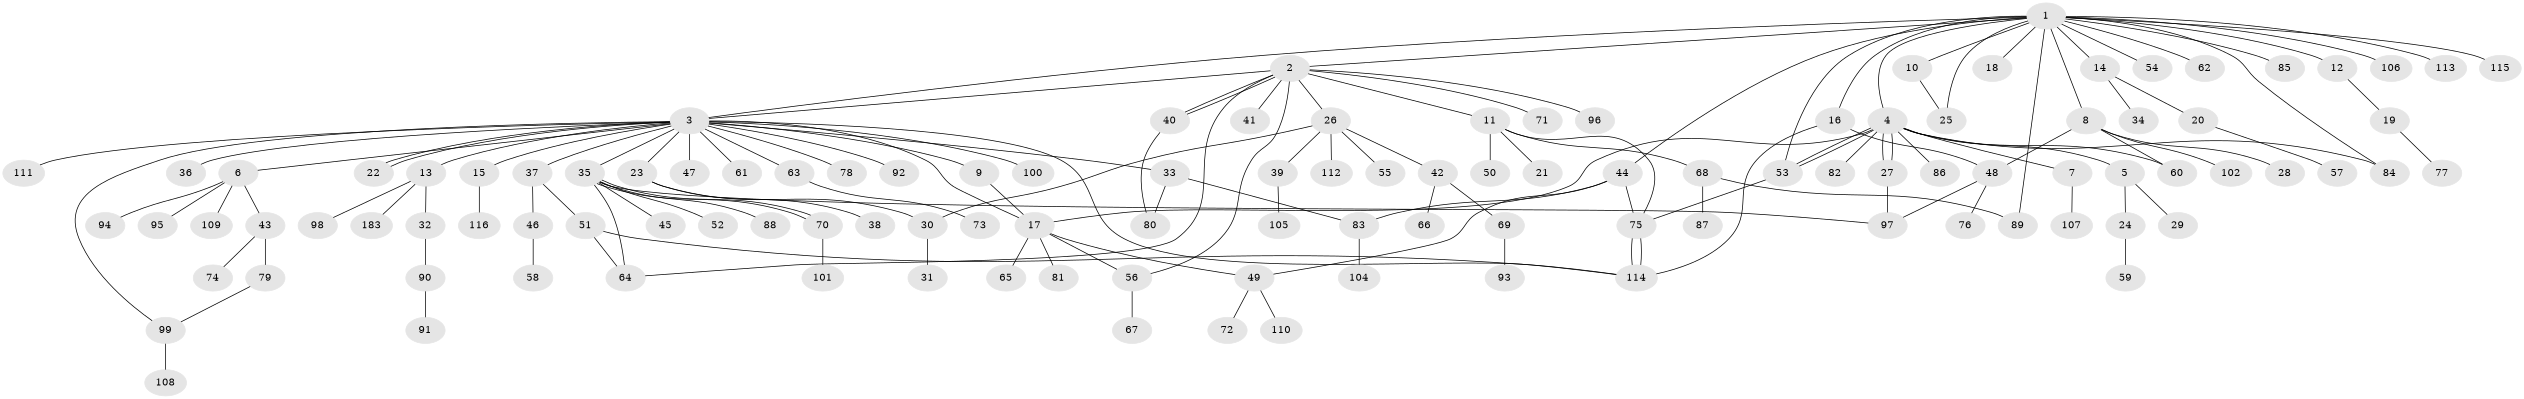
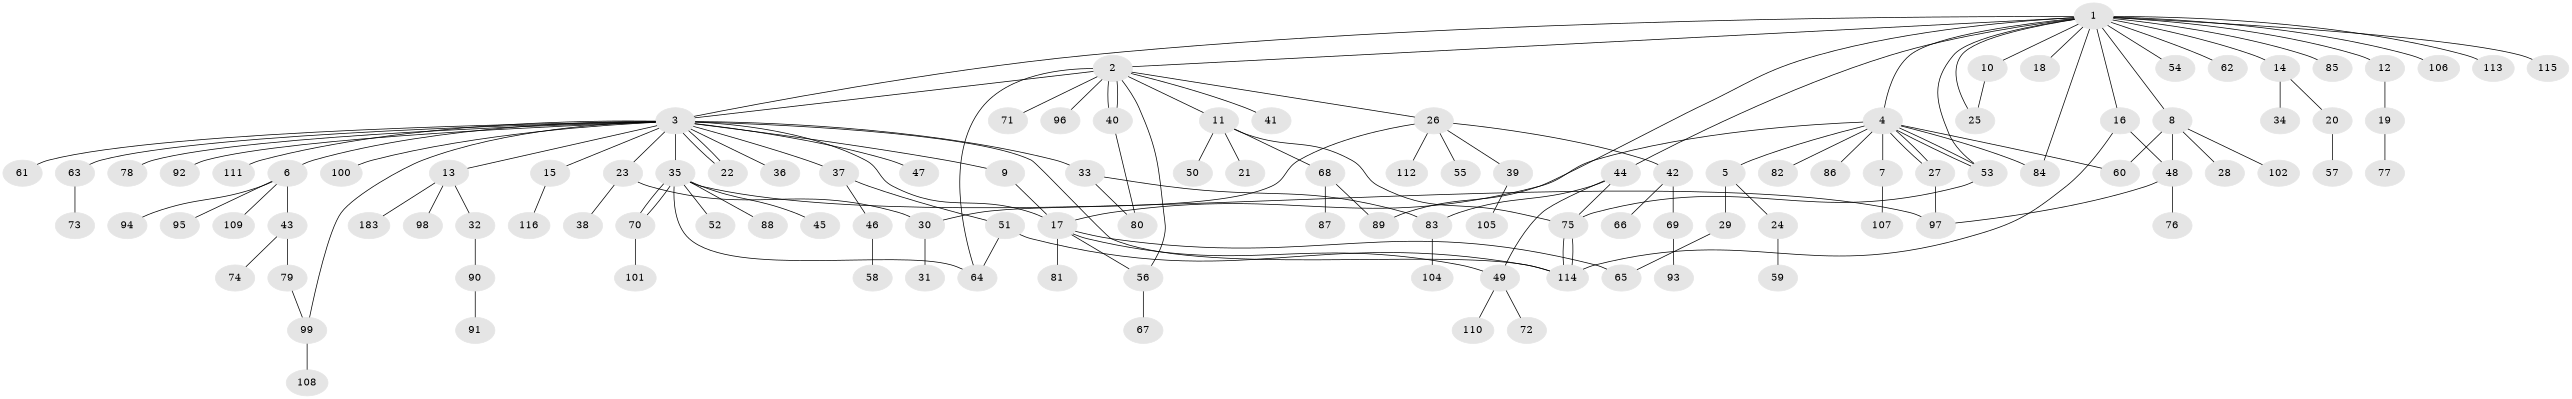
none -> (1685, 246)
